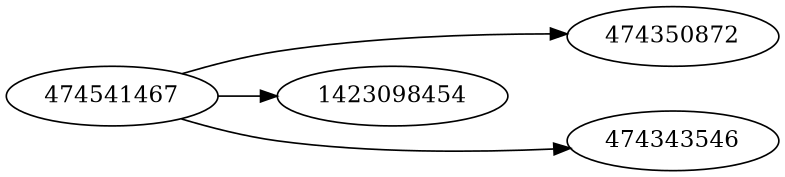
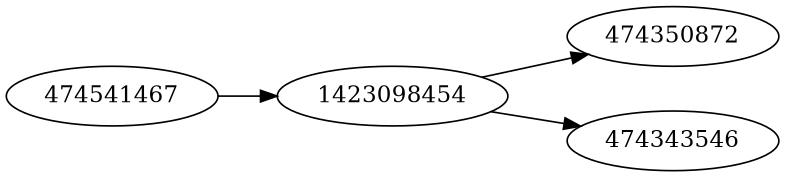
(365, 41) -> (527, 68)
(366, 149) -> (528, 118)
